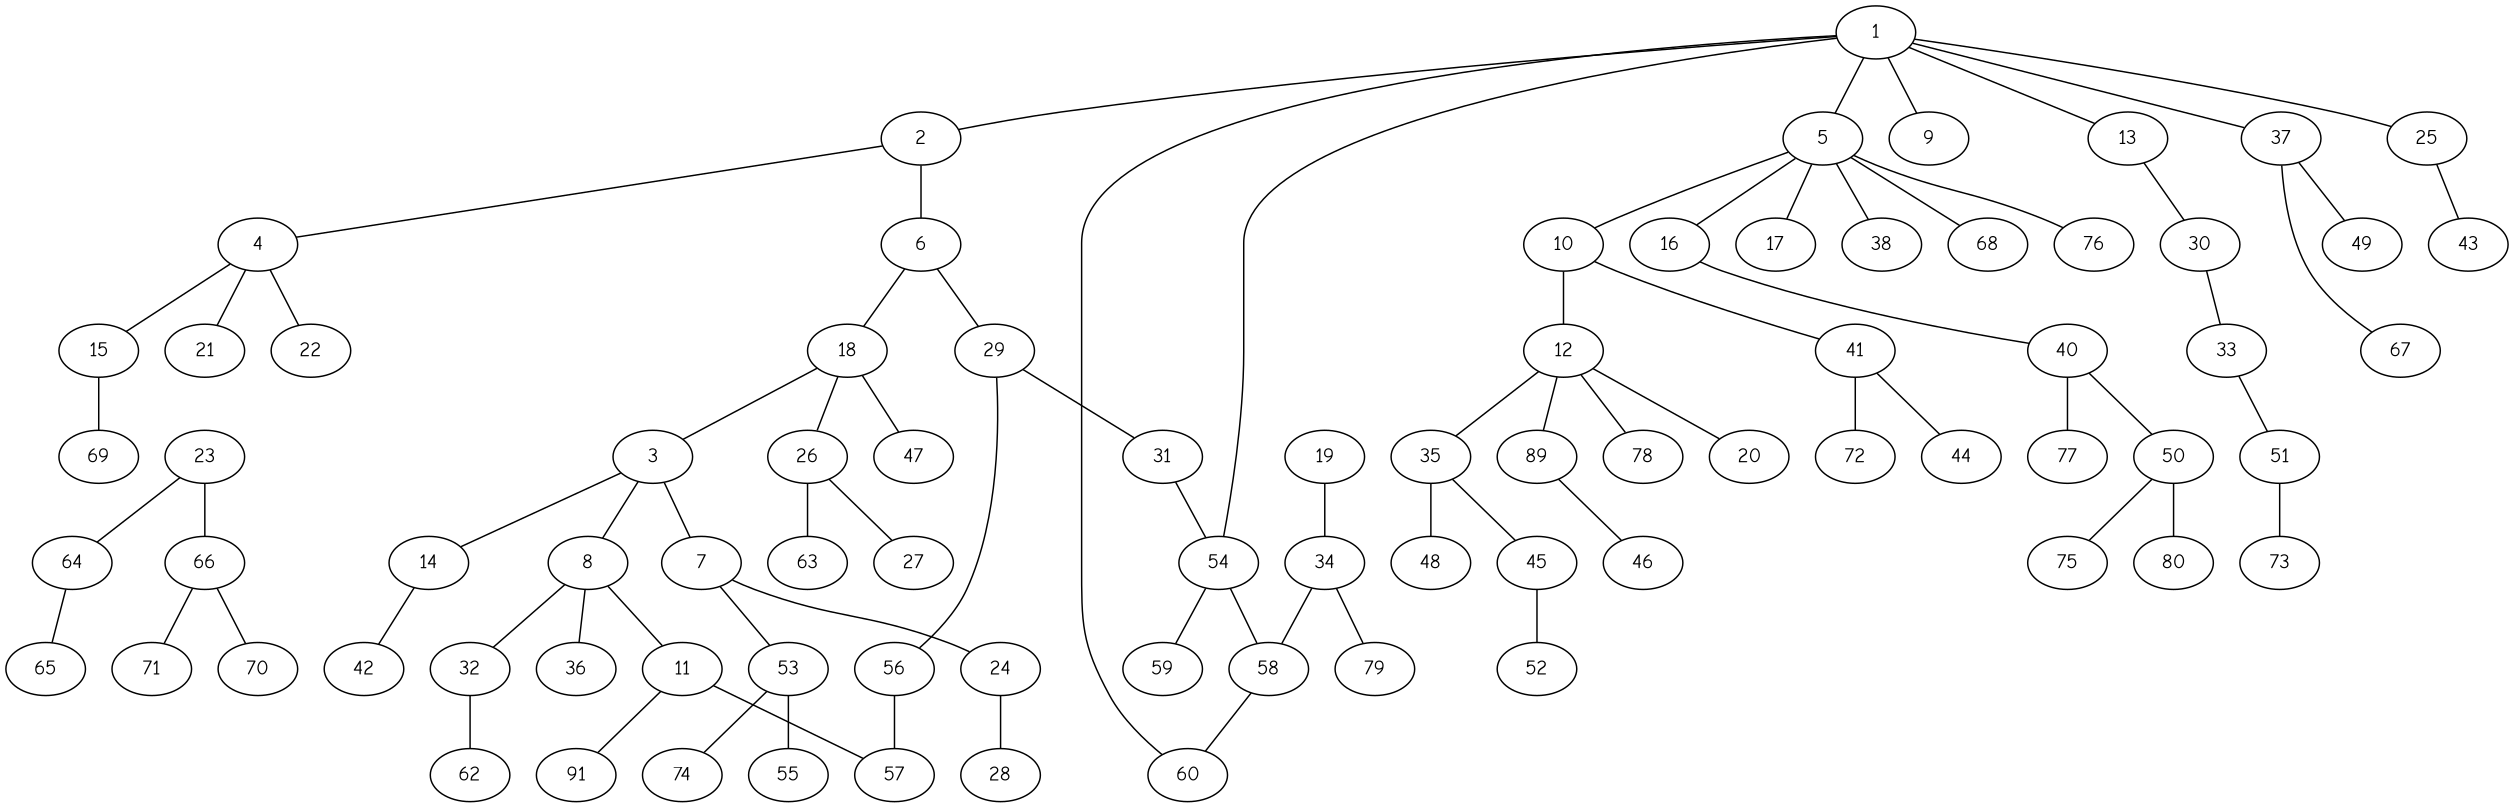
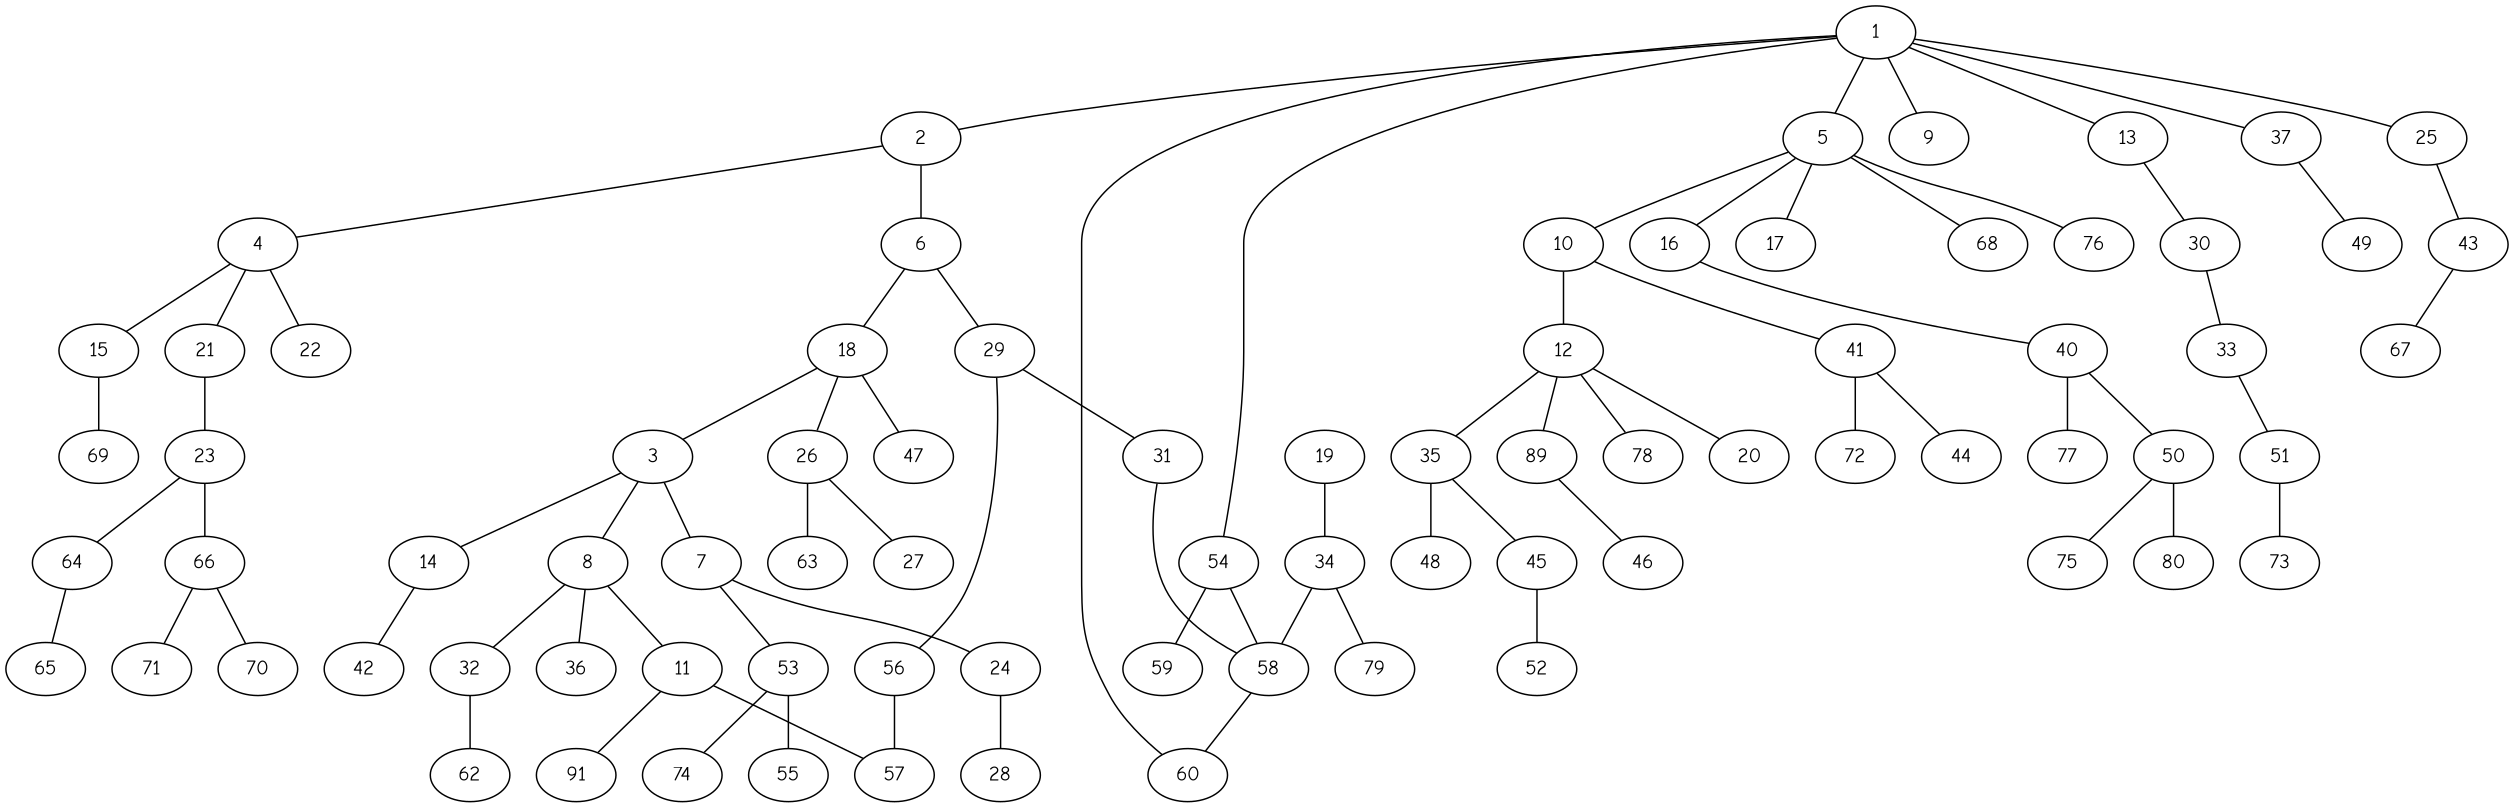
(1882, 245) -> none
(2304, 261) -> (2434, 298)
none -> (205, 404)
(1191, 510) -> (1163, 584)
